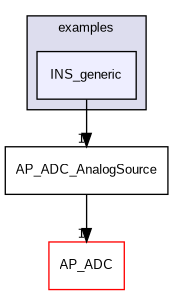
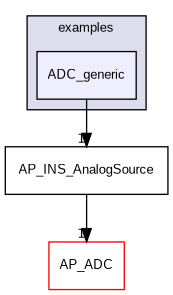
(87, 75) -> (87, 75)
(87, 171) -> (87, 171)
